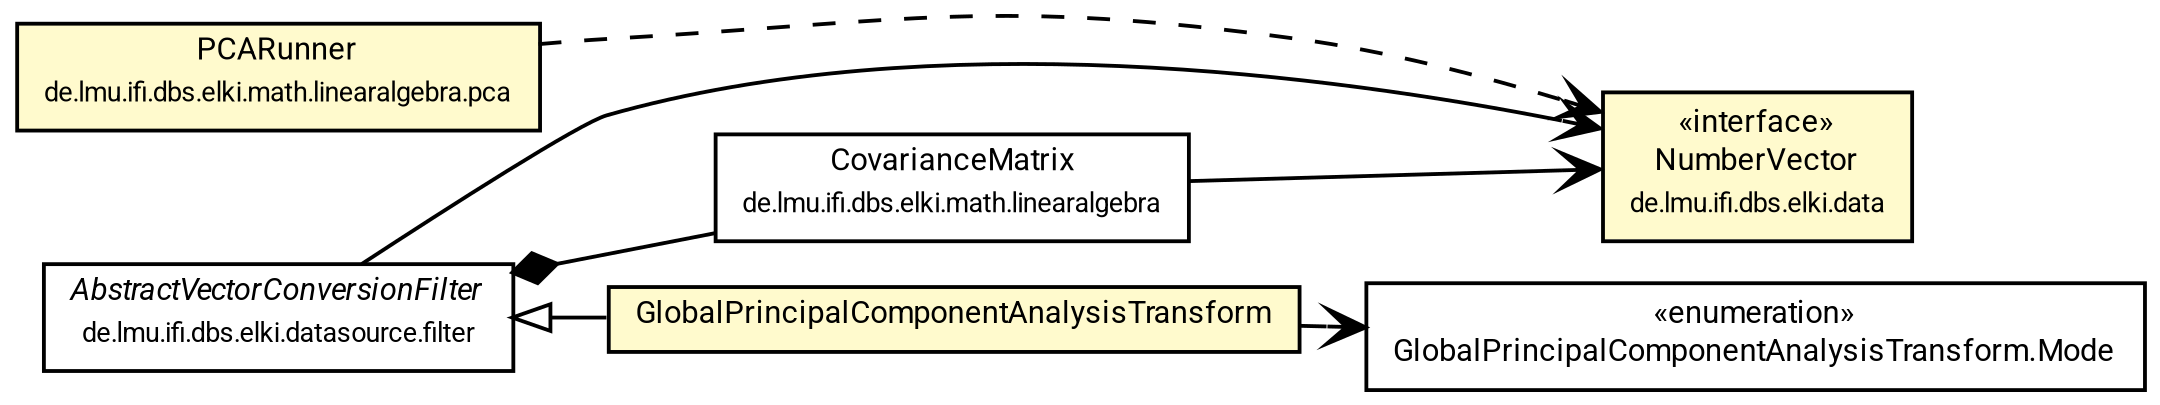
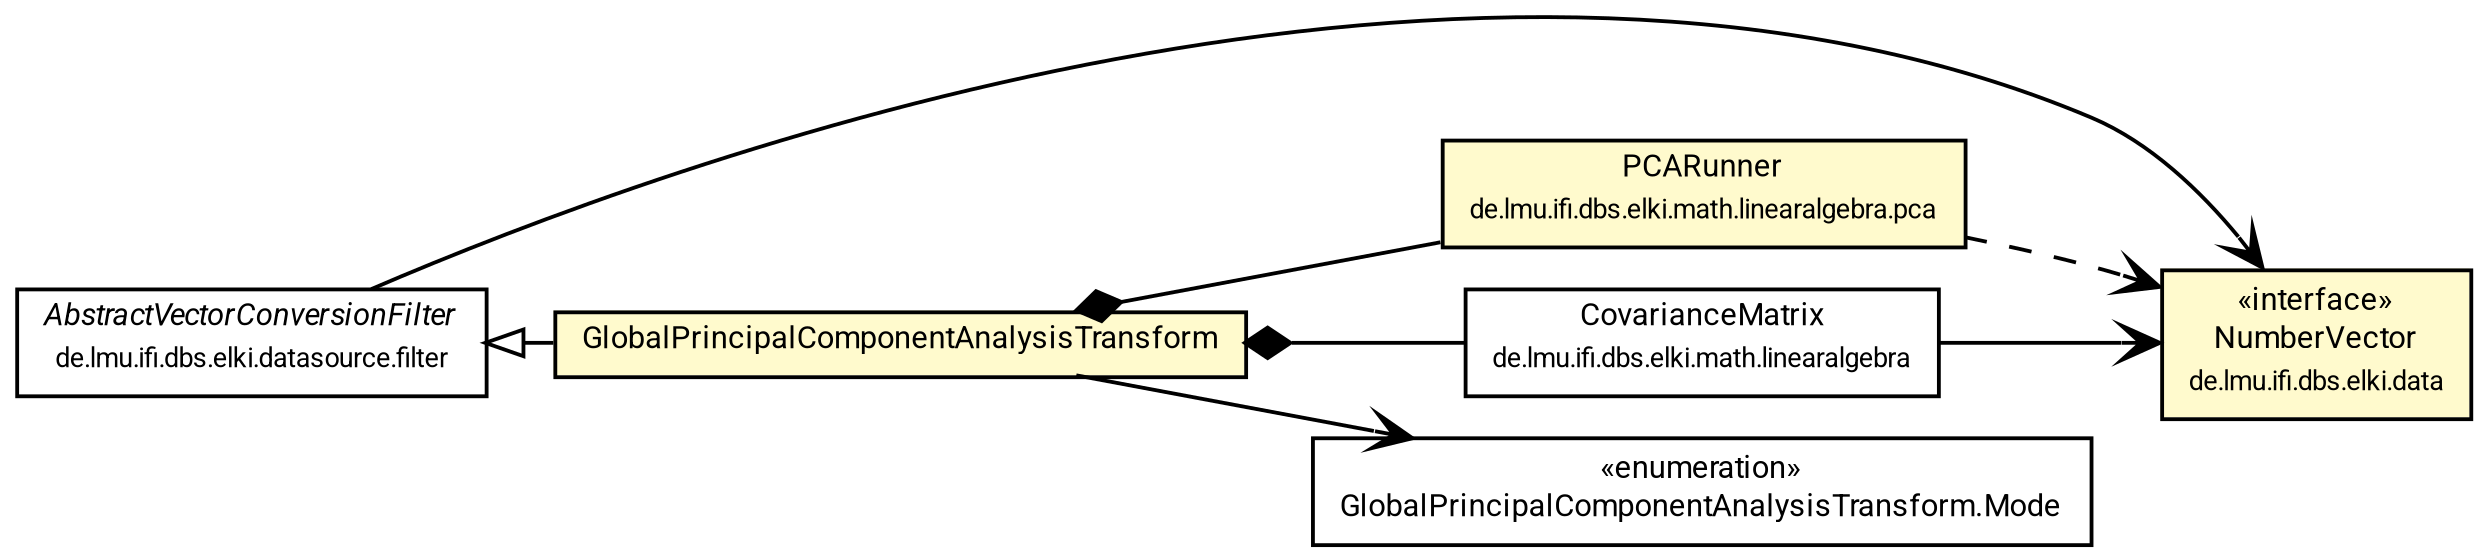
(636, 248) -> (1378, 343)
none -> (1281, 272)
